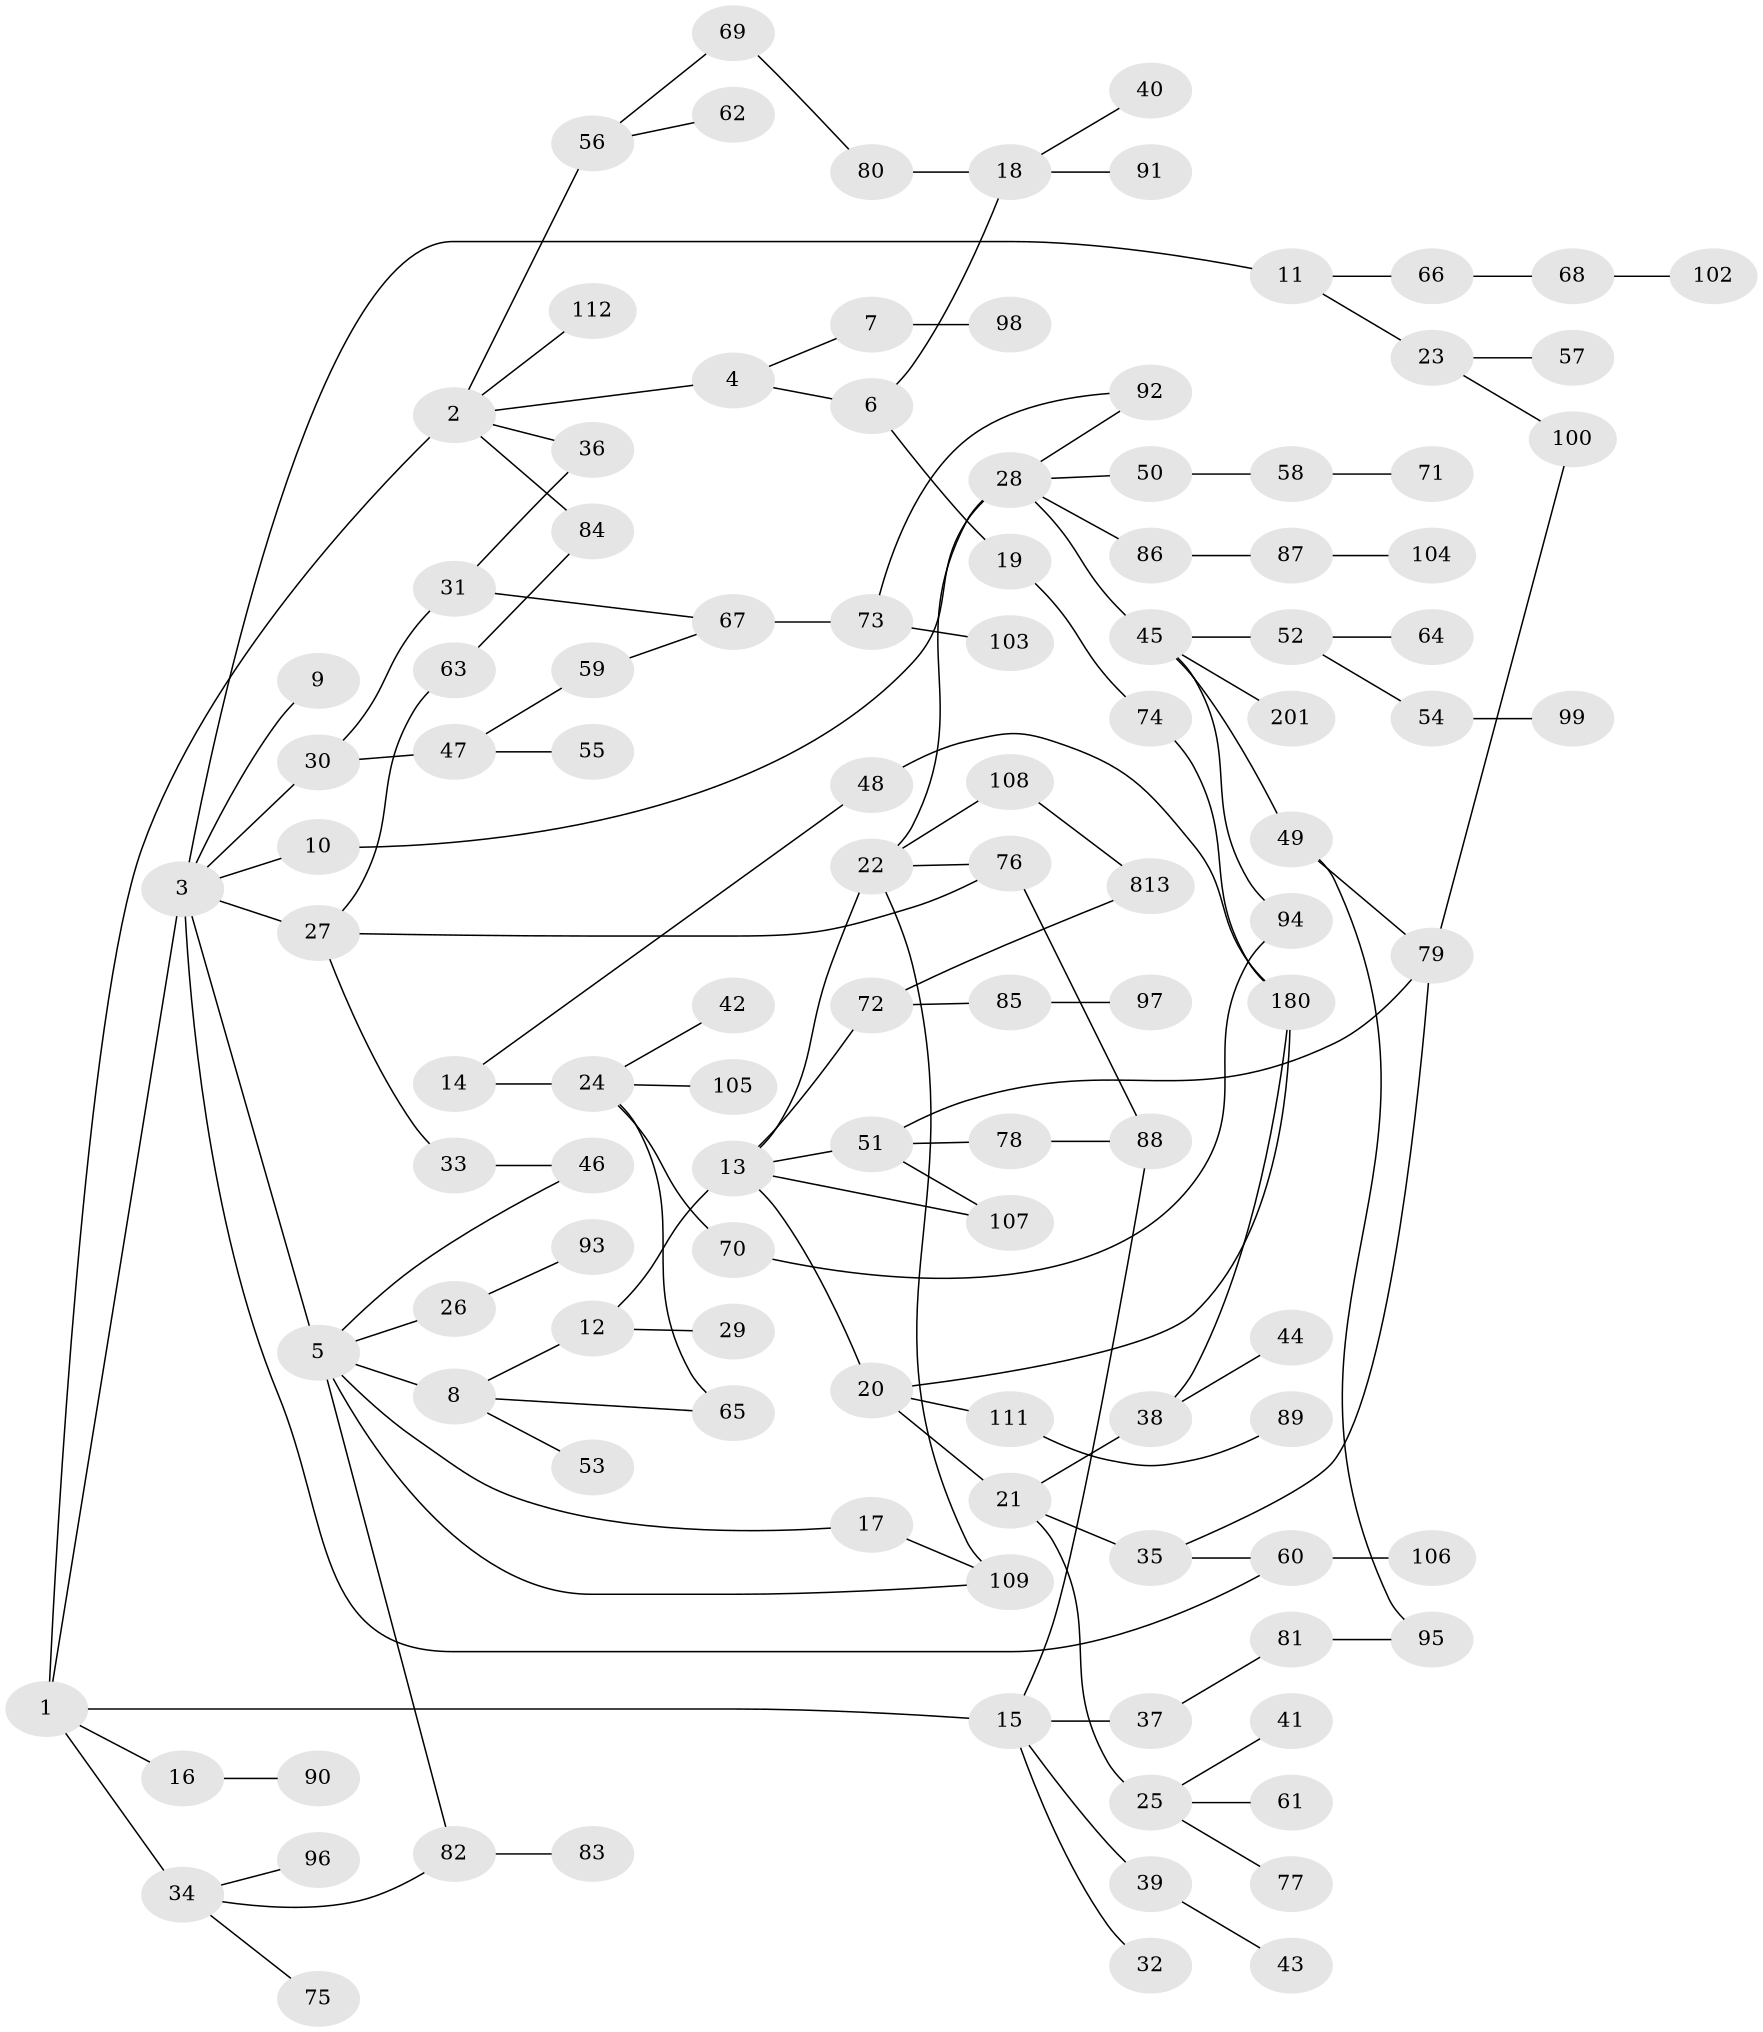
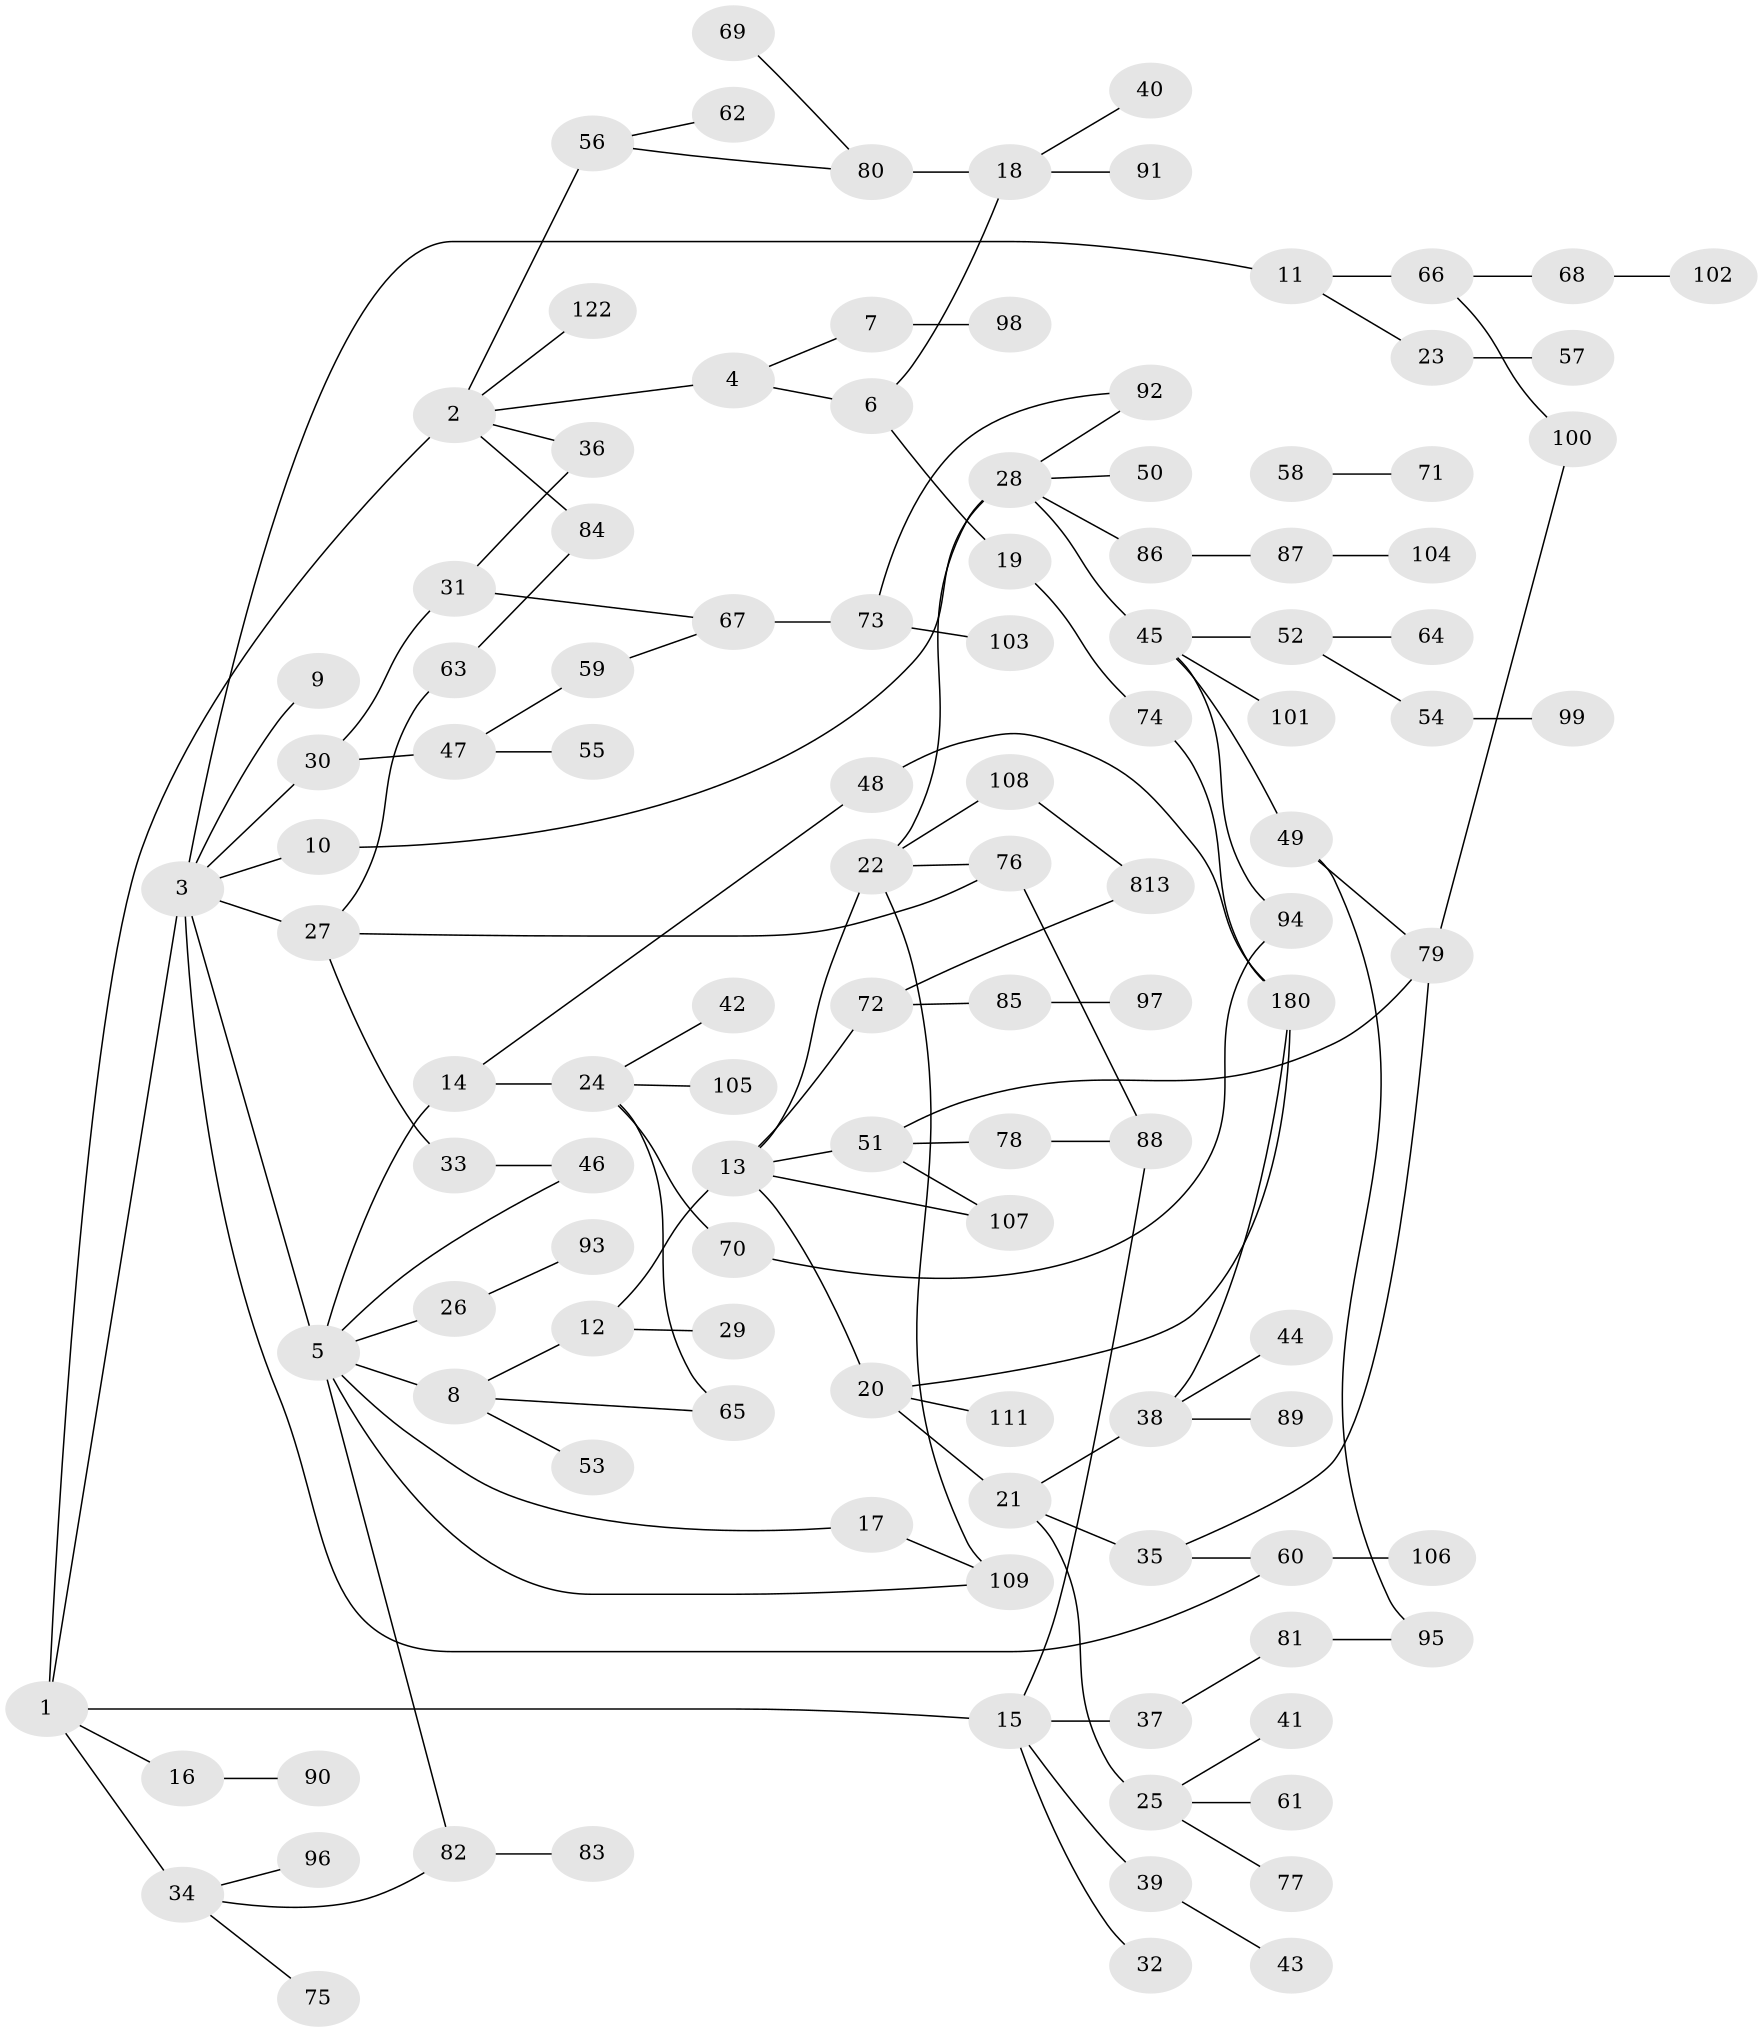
(663, 88) -> (732, 160)
(593, 311) -> (593, 311)
(1502, 398) -> (1497, 348)
(1221, 474) -> none
(1291, 719) -> (1291, 719)
none -> (369, 1211)
(1151, 1466) -> (1221, 1419)
